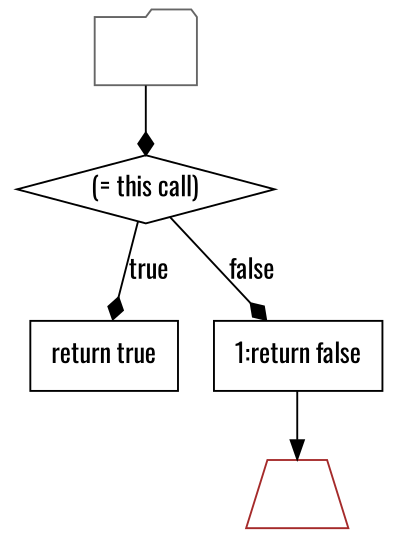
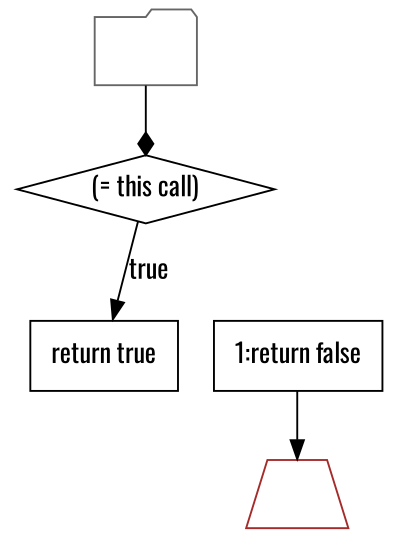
(210, 260) -> none
(128, 261) -> (128, 261)
